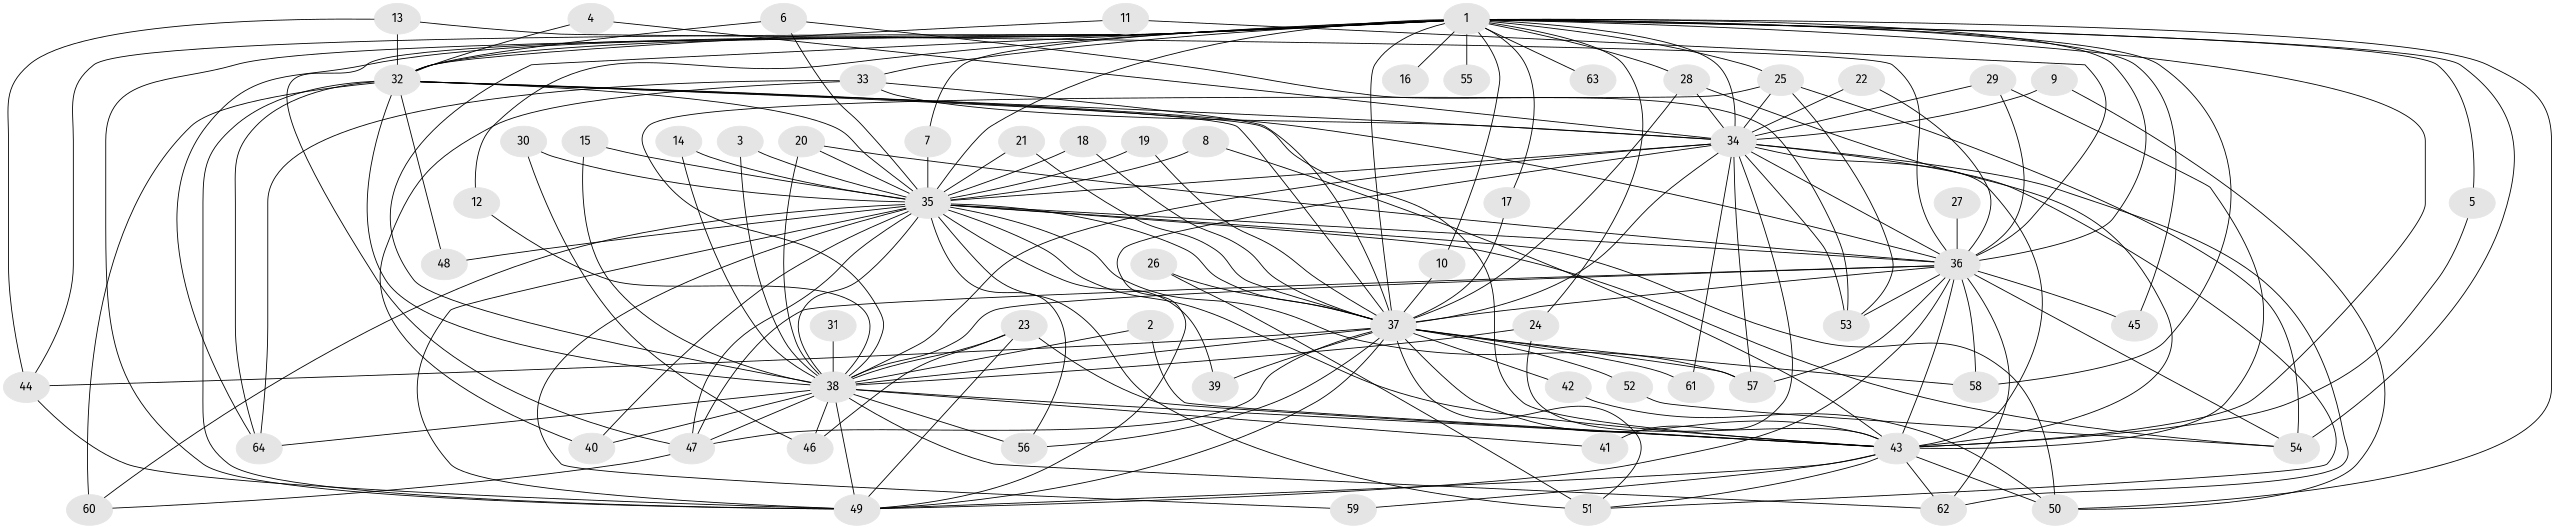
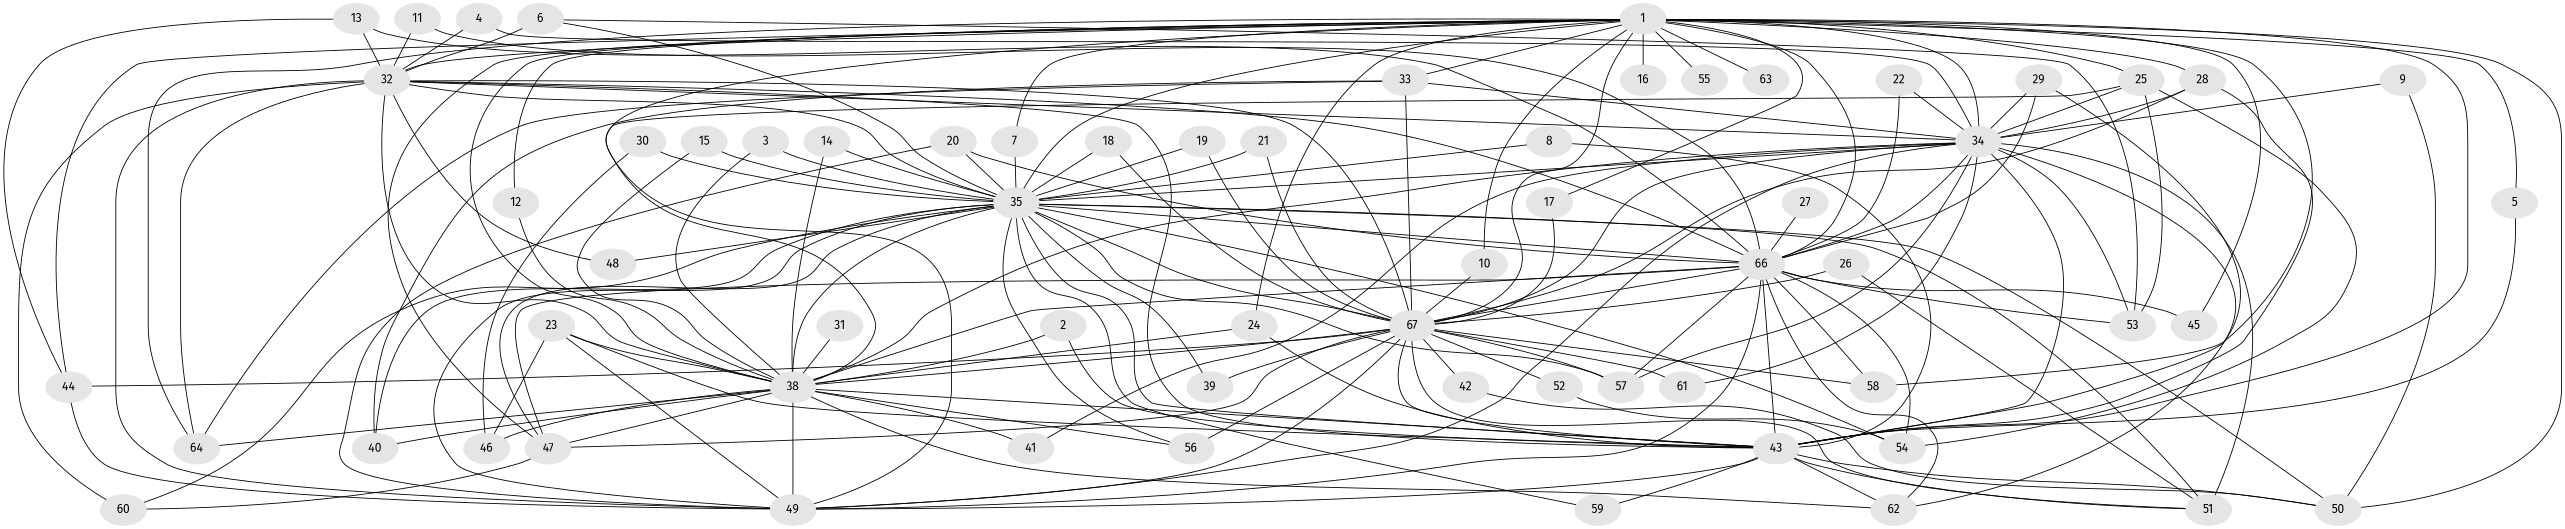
(2461, 65) -> none
(784, 264) -> (385, 325)
(1957, 264) -> (1762, 264)
(1393, 326) -> (1412, 326)
